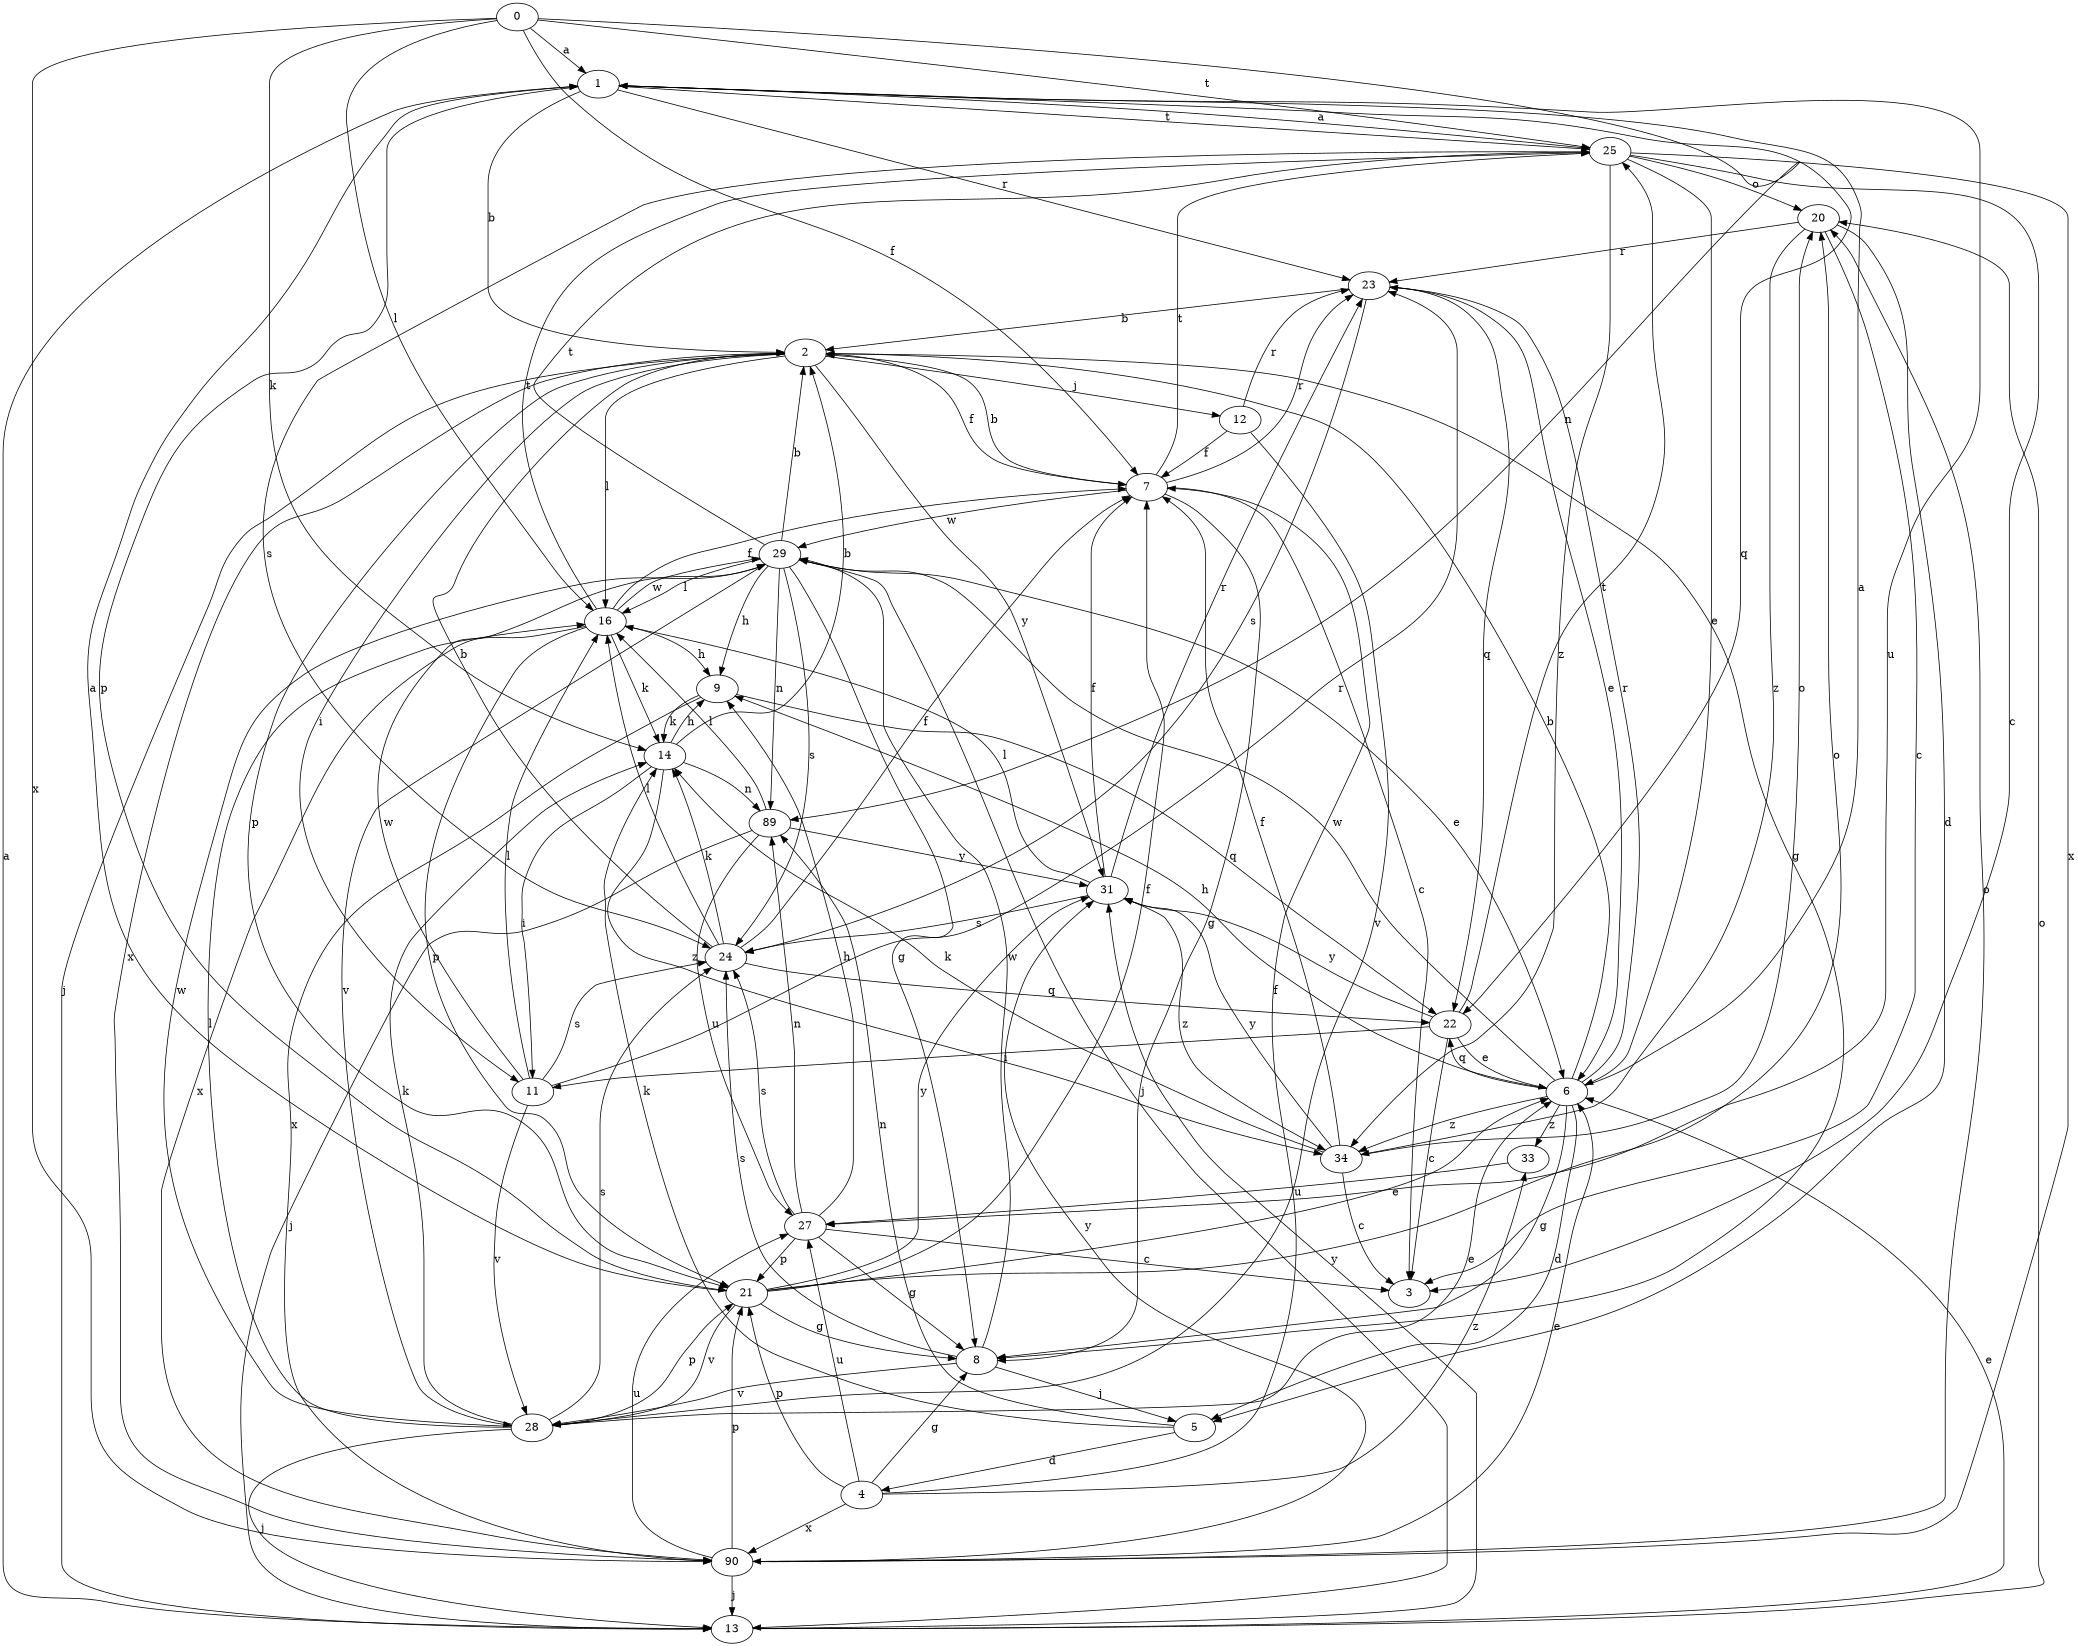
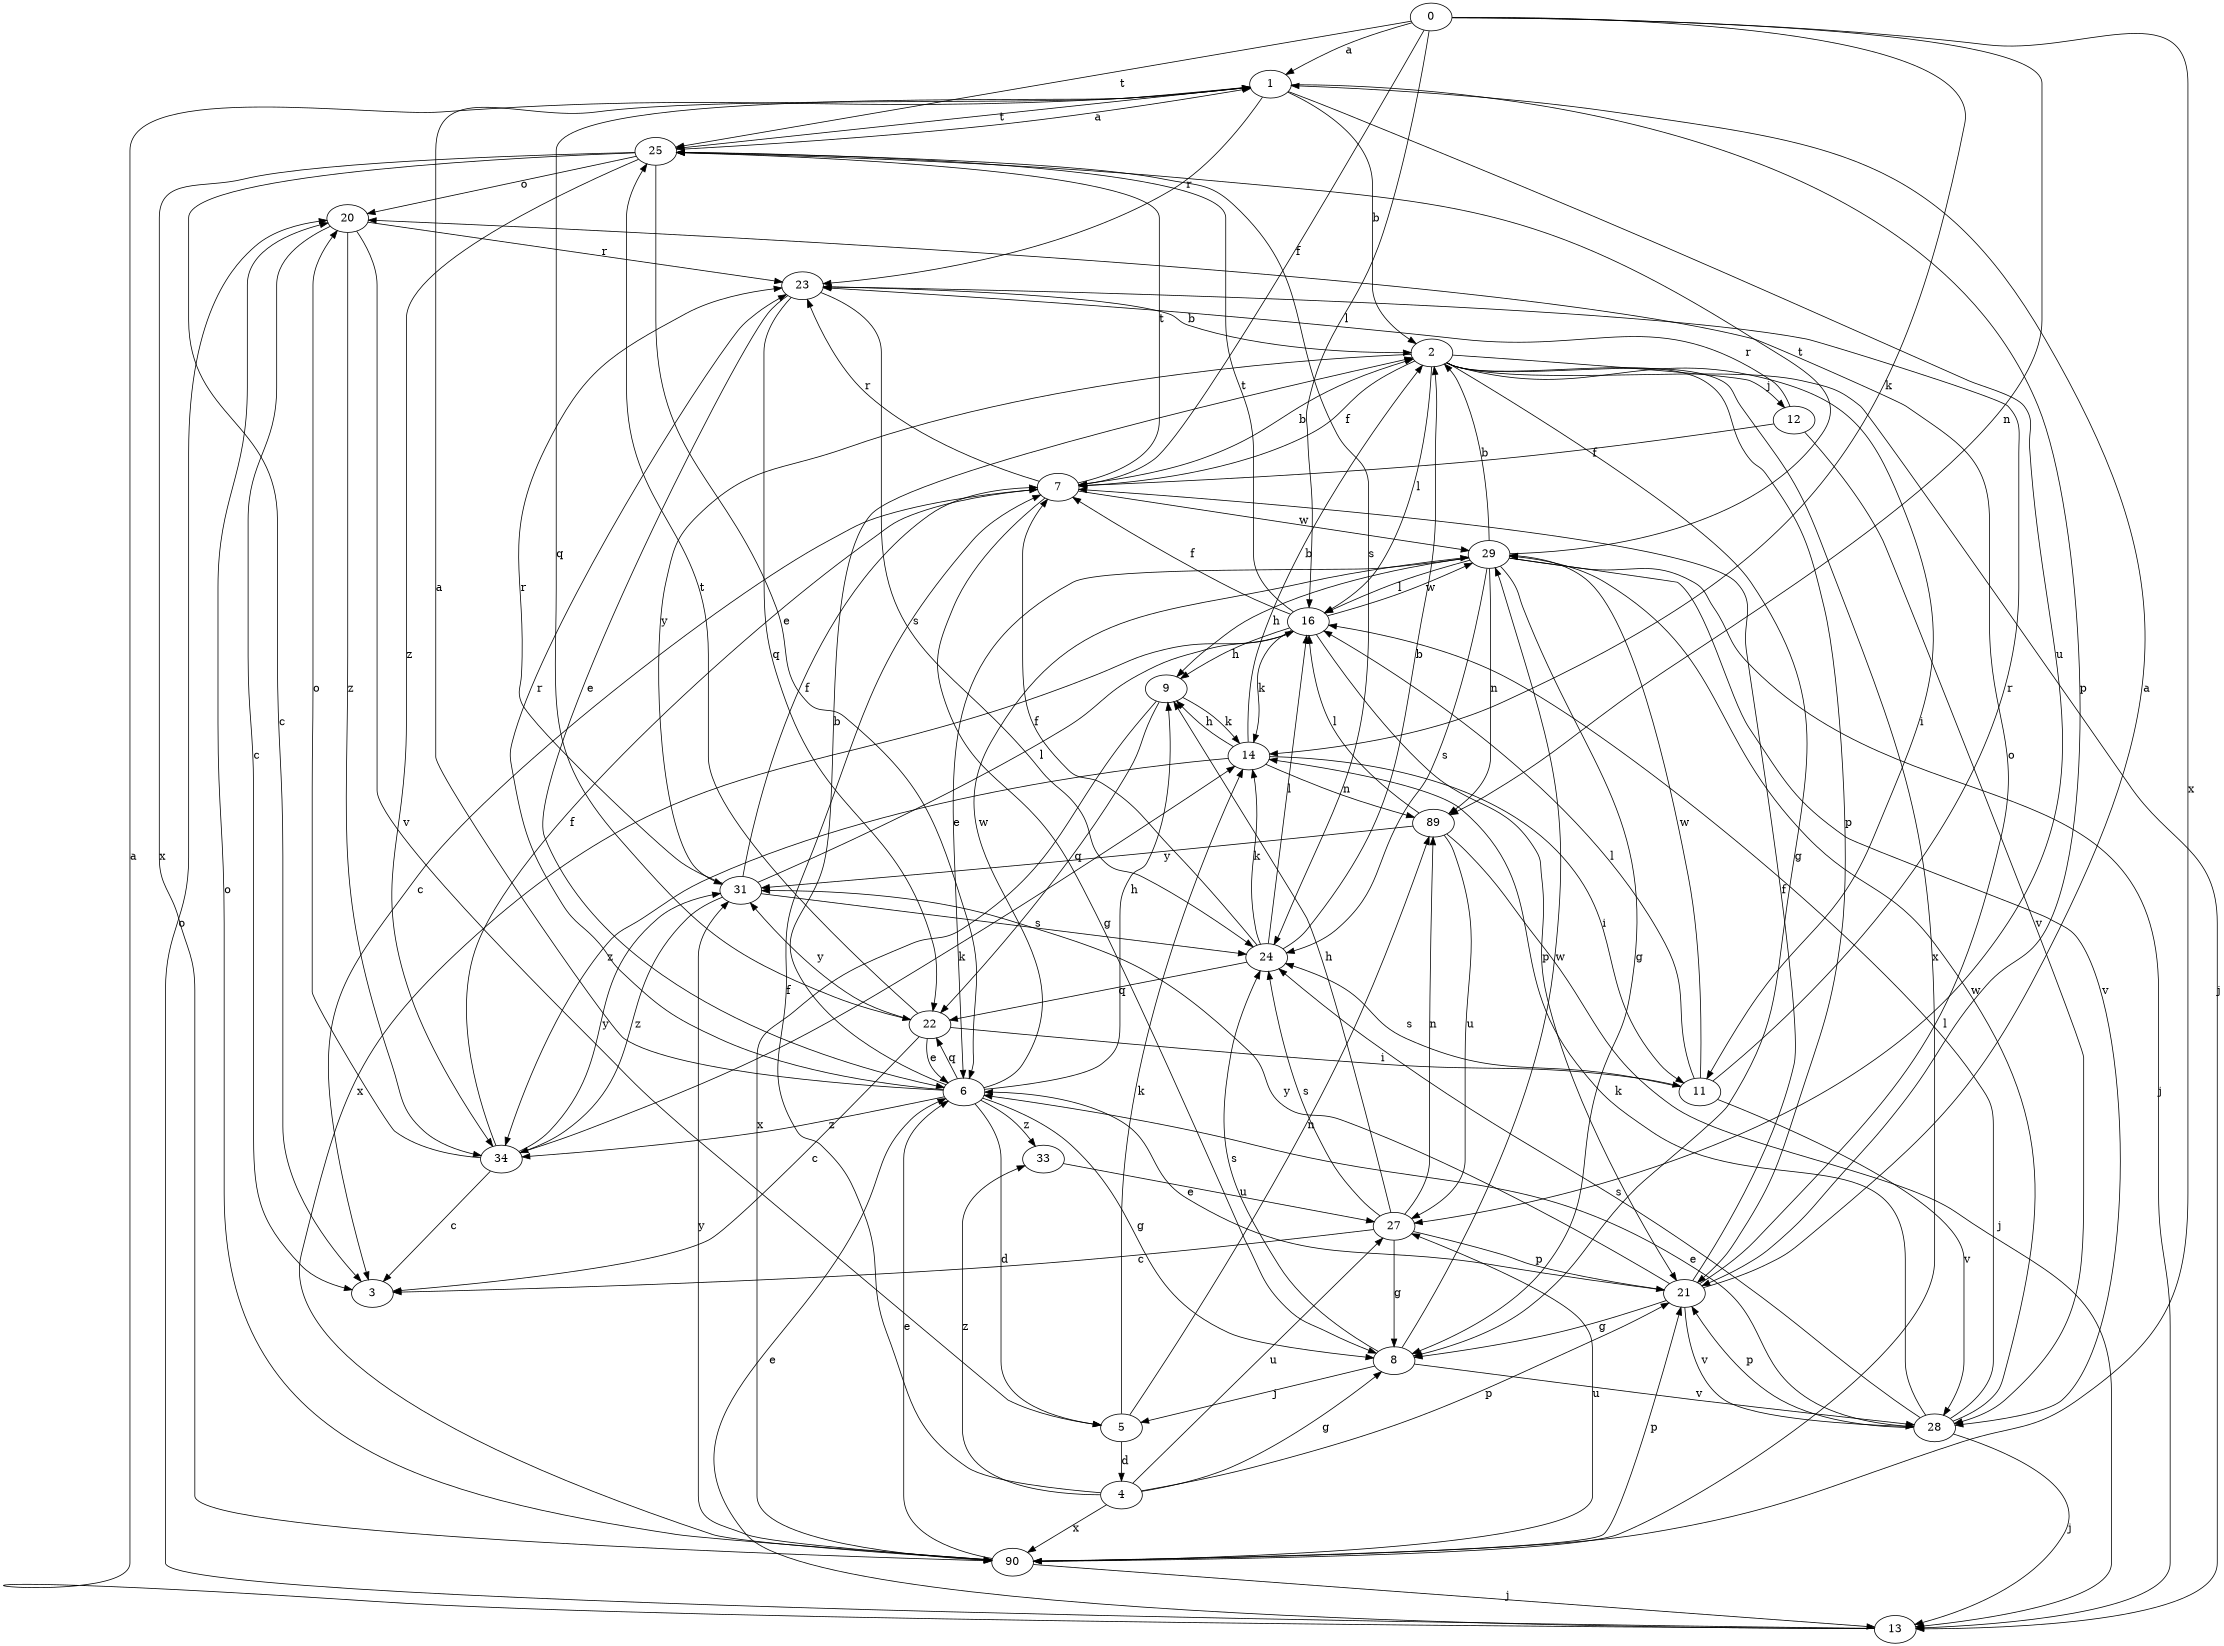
(1948, 823) -> (407, 823)
(1476, 1541) -> none
